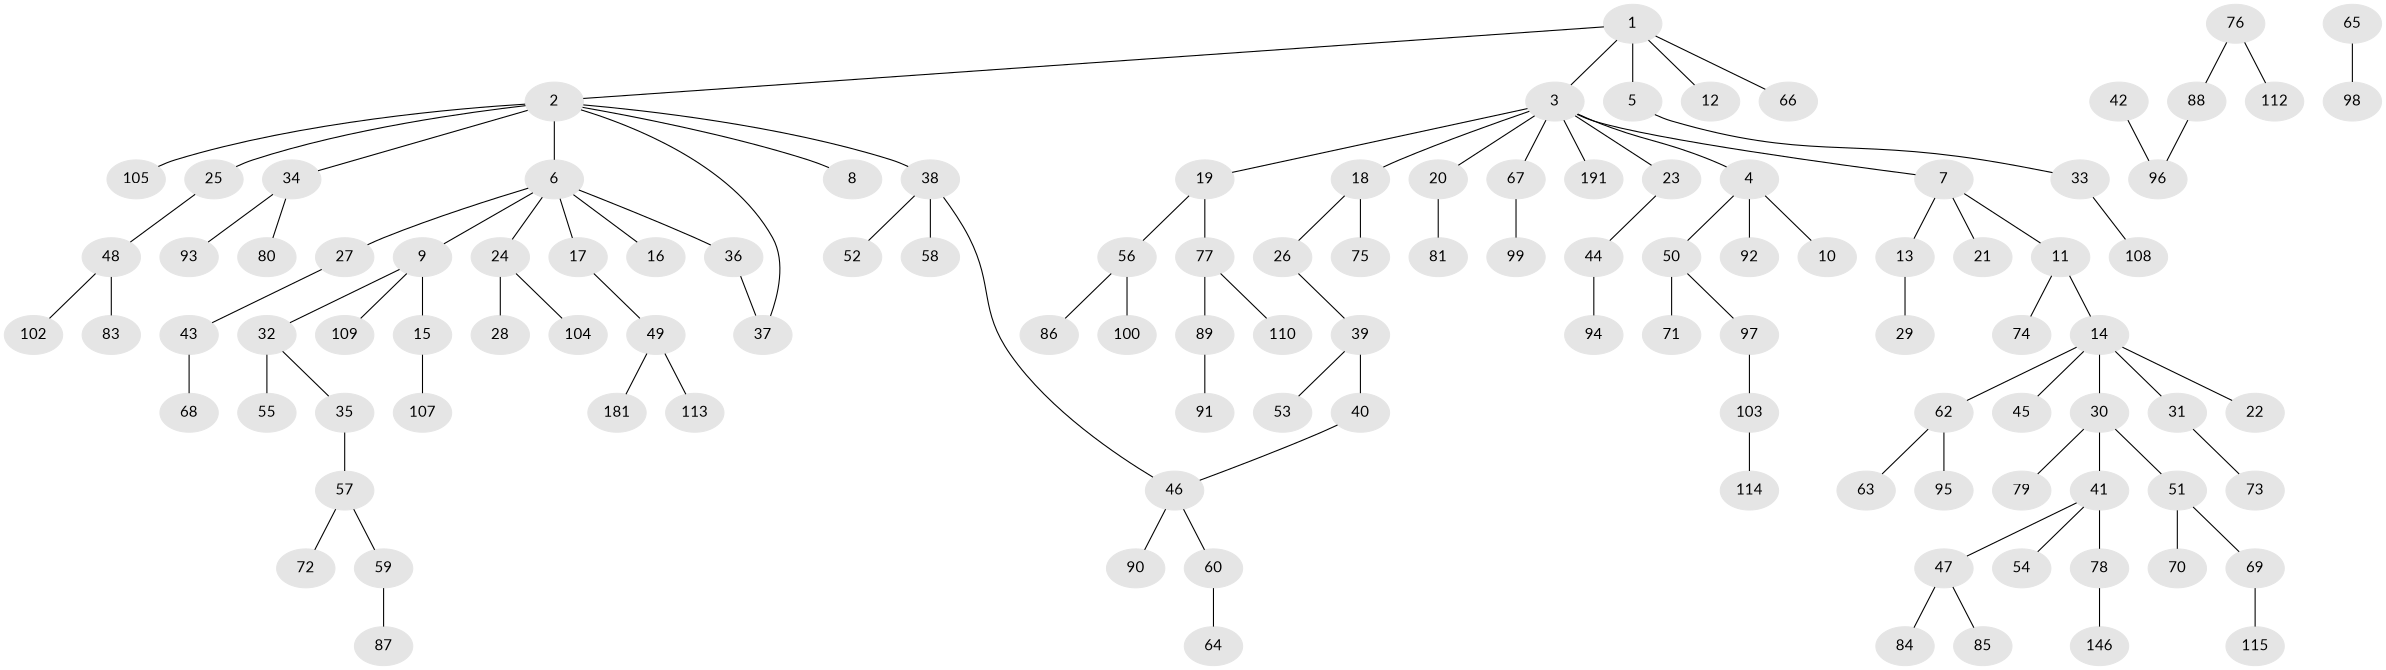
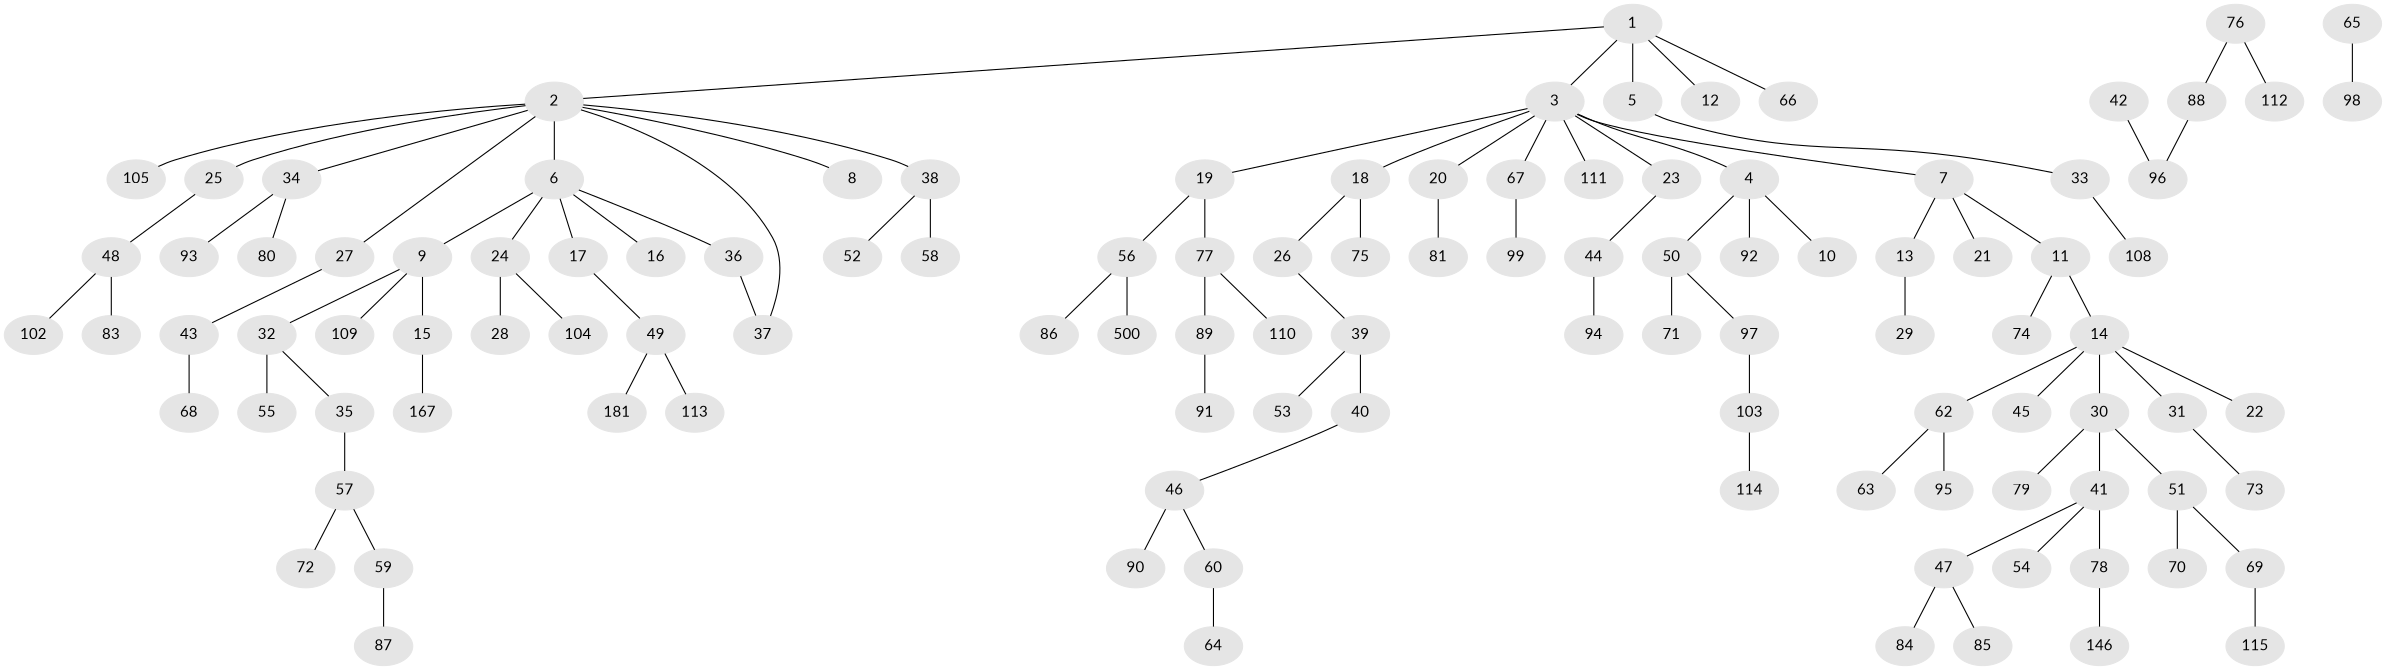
(1594, 179) -> (1594, 179)
(447, 214) -> (450, 179)
(1127, 335) -> (1127, 335)
(1015, 361) -> none
(422, 413) -> (422, 413)
